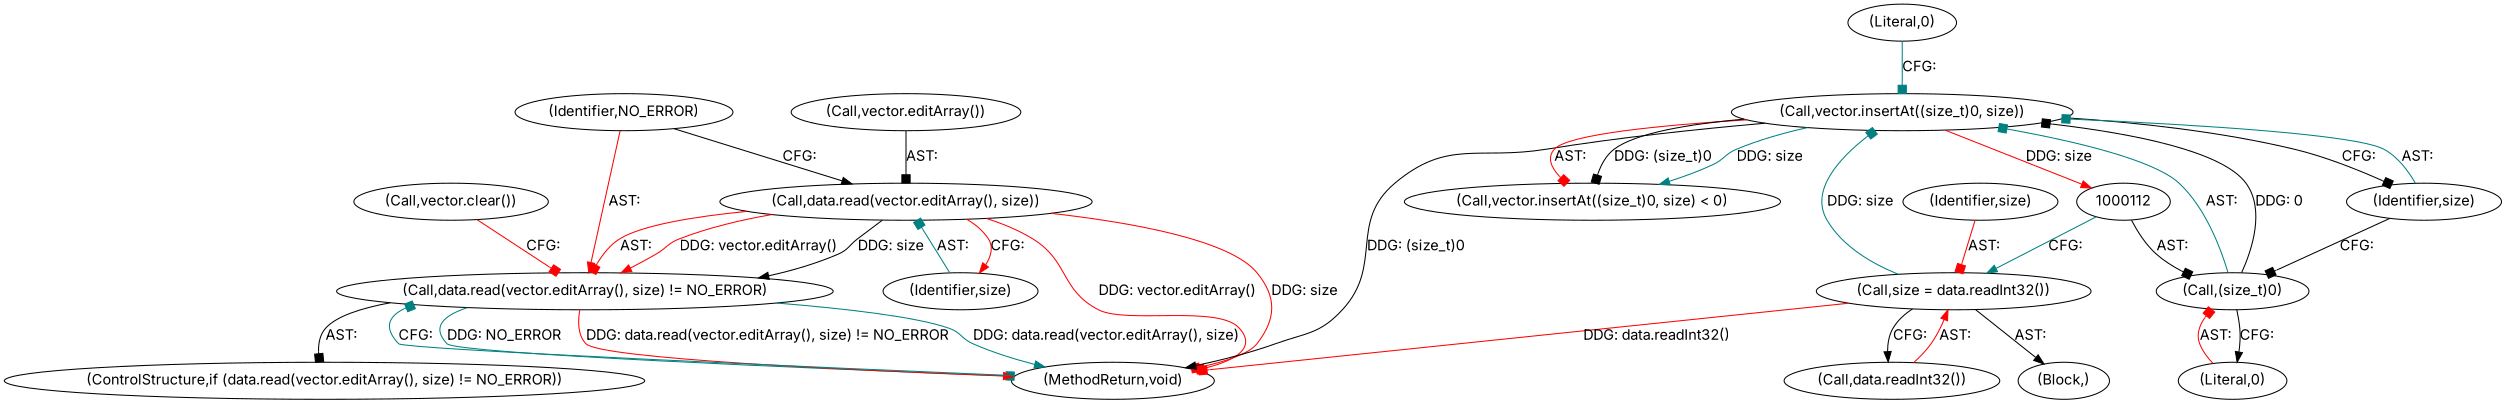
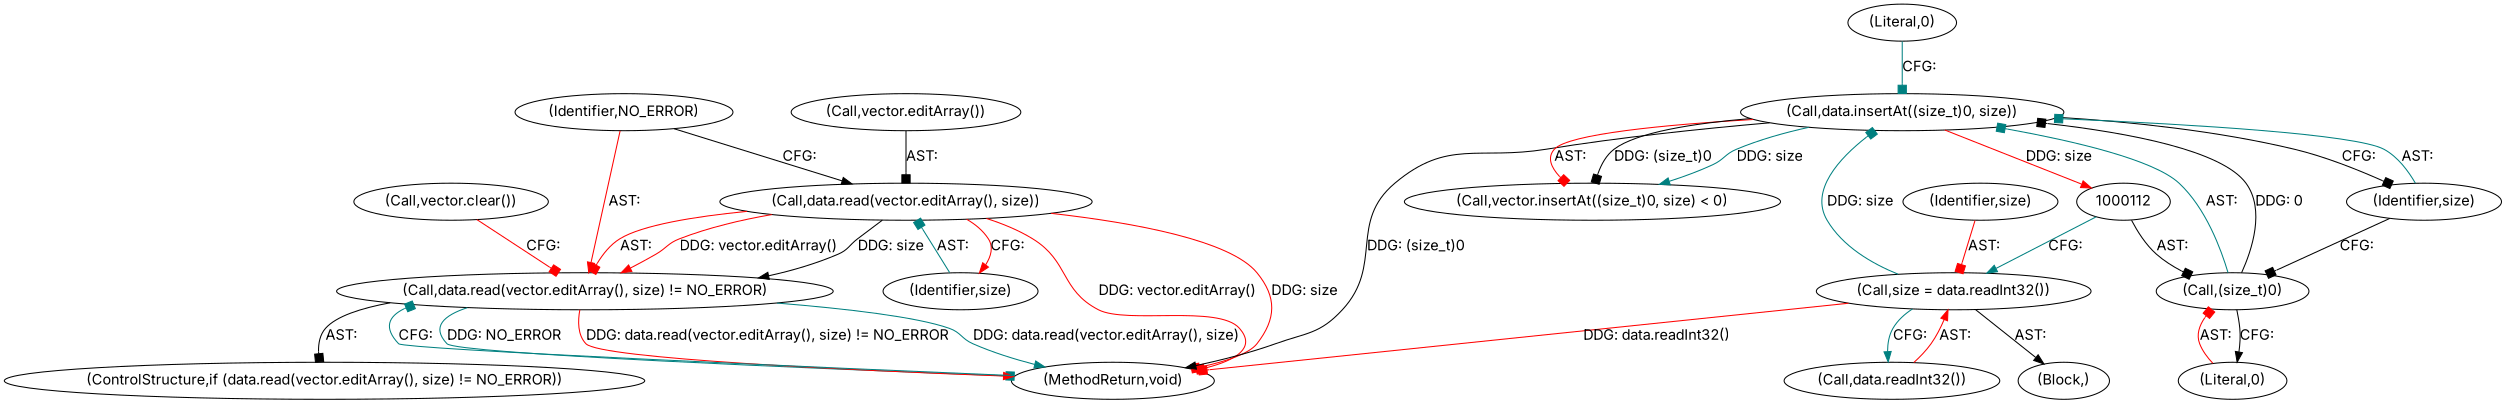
(1902, 112) -> (1902, 112)
(1894, 327) -> (1894, 327)
